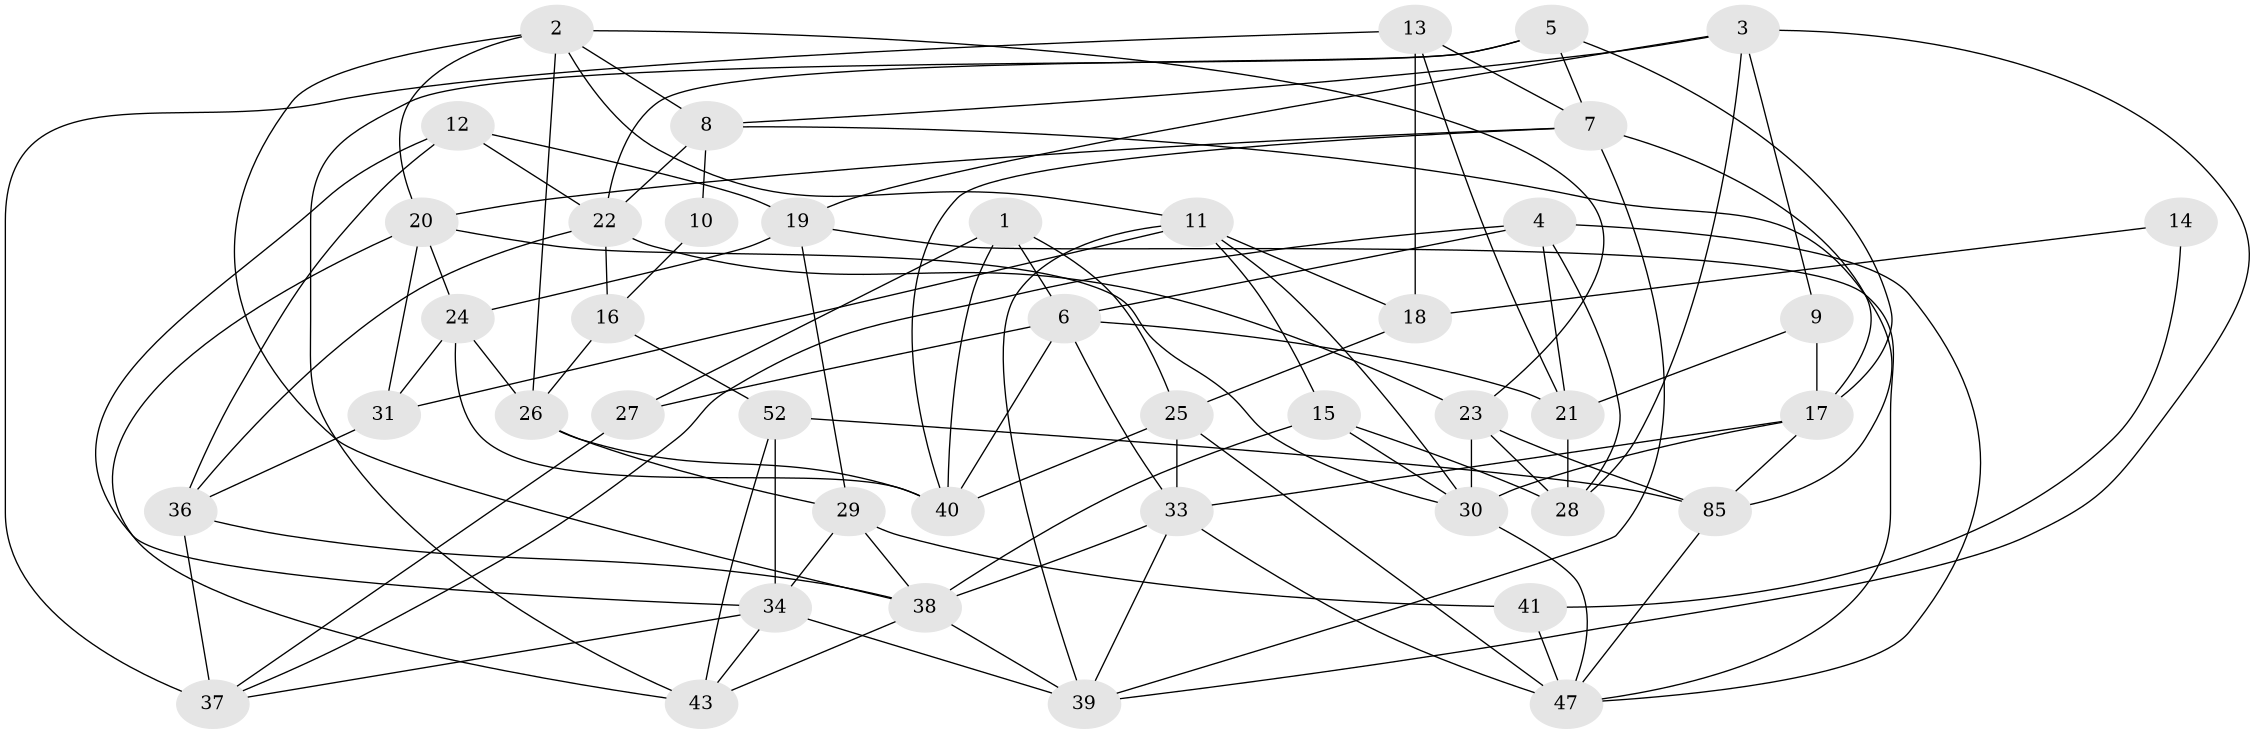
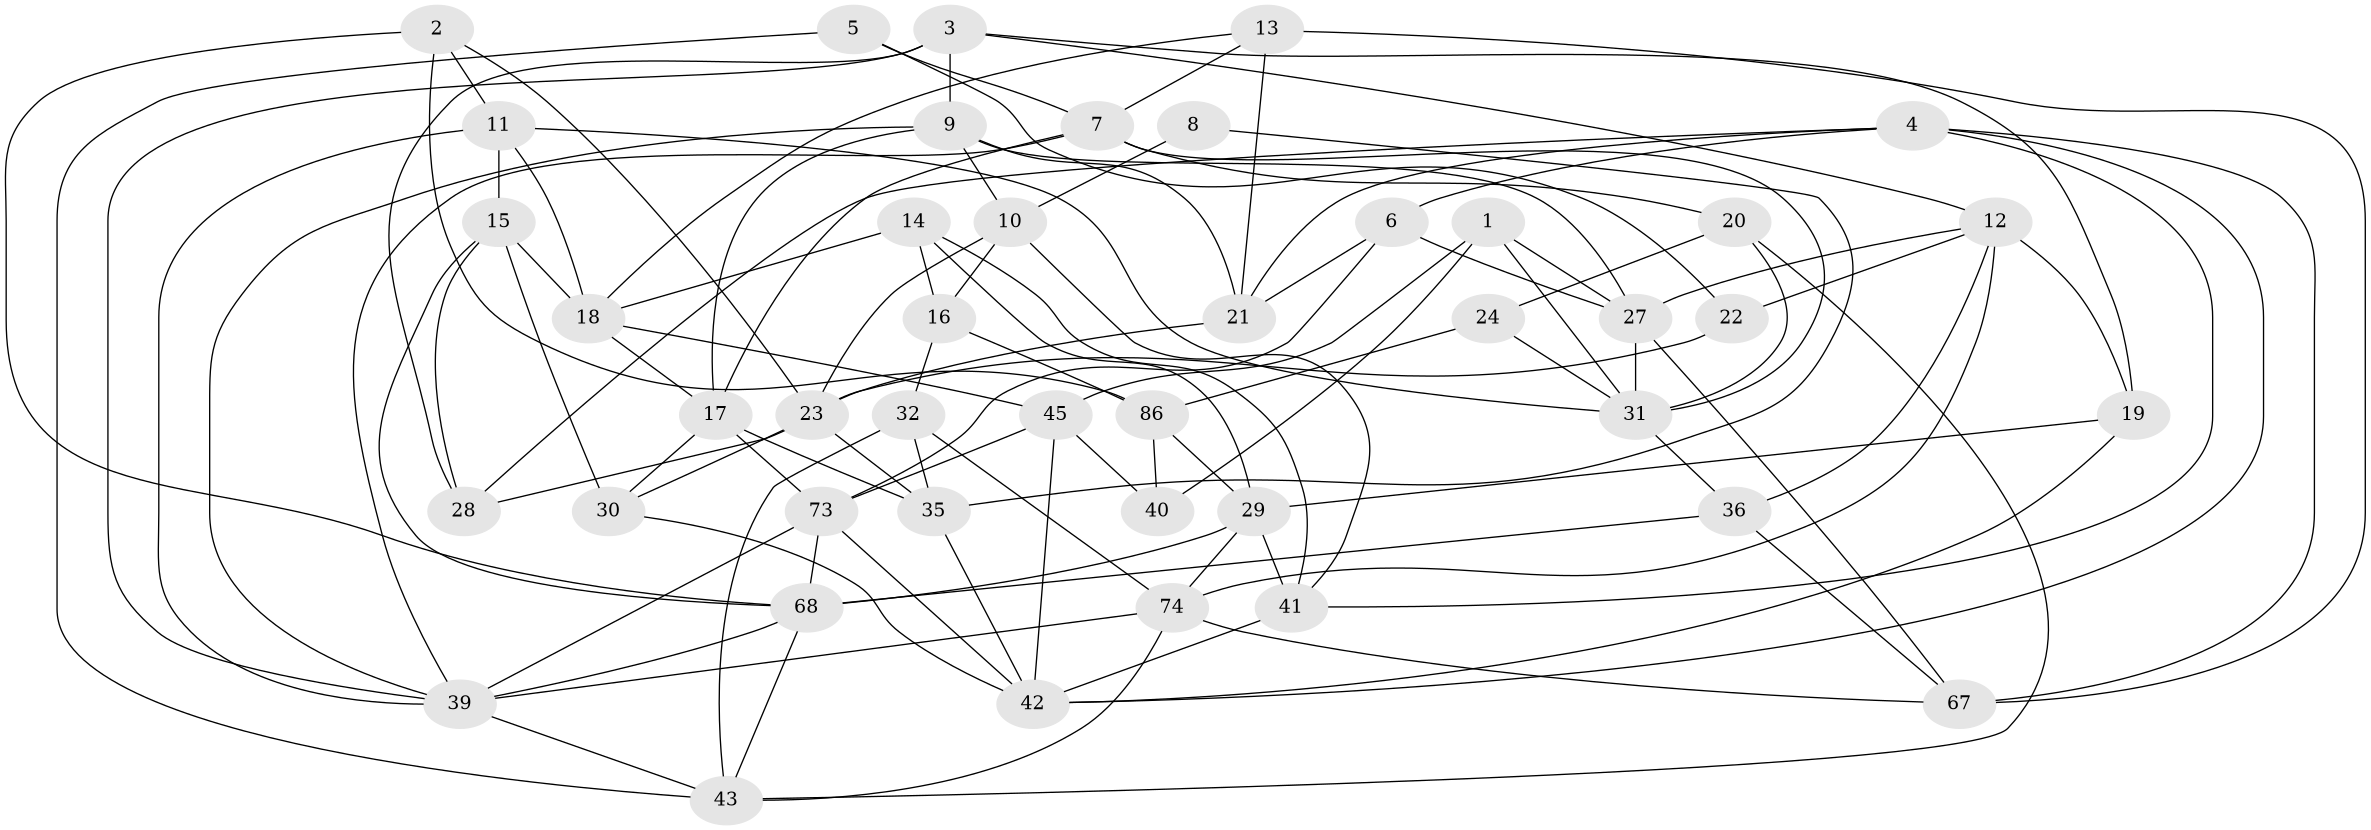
(432, 77) -> none
(639, 82) -> none
(1227, 90) -> (1478, 107)
(1102, 162) -> (1686, 162)
none -> (1325, 165)
(1808, 177) -> (652, 367)
(650, 180) -> none
none -> (988, 187)
none -> (308, 234)
none -> (1810, 259)
(956, 263) -> none
none -> (544, 270)
(1035, 270) -> (1562, 319)
(607, 271) -> (929, 279)
(632, 276) -> none
none -> (887, 299)
(363, 327) -> none
none -> (1036, 336)
(1331, 336) -> none
none -> (1636, 367)
(1015, 400) -> none
none -> (1353, 400)
(532, 415) -> (1152, 415)
(775, 415) -> (909, 415)
(1177, 415) -> (1056, 415)
(1568, 463) -> (1038, 348)
(648, 476) -> none
(1177, 511) -> (822, 511)
(1715, 511) -> (934, 511)
none -> (2018, 546)
(775, 608) -> (1172, 608)
(925, 608) -> (807, 608)
(213, 704) -> (1960, 704)
(1567, 704) -> (1033, 704)
none -> (594, 753)
